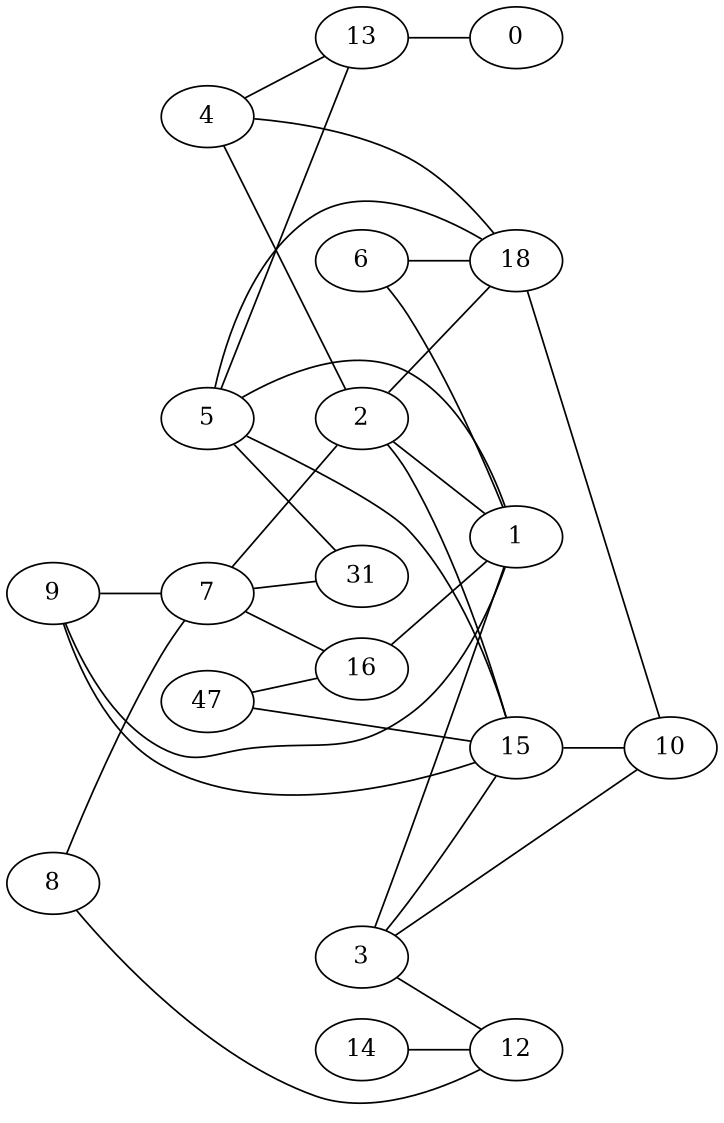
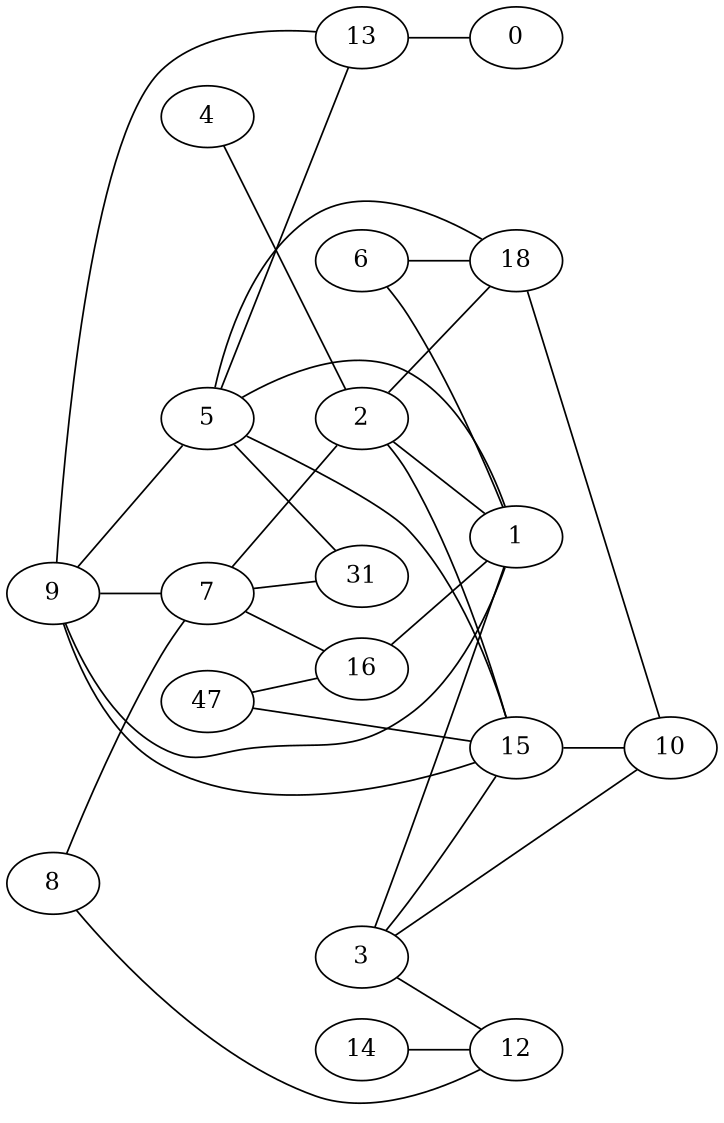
(285, 77) -> (99, 229)
(388, 148) -> none
none -> (130, 506)
